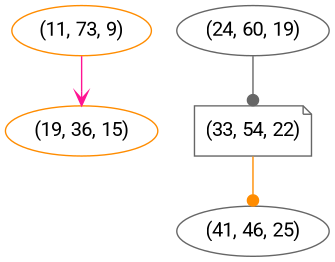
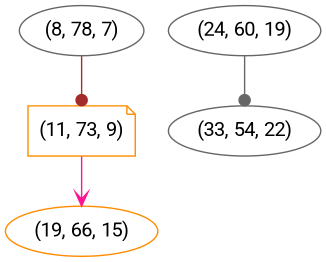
(82, 31) -> (82, 131)
none -> (82, 31)
(82, 131) -> (82, 231)
(253, 131) -> (245, 131)
(253, 231) -> none
